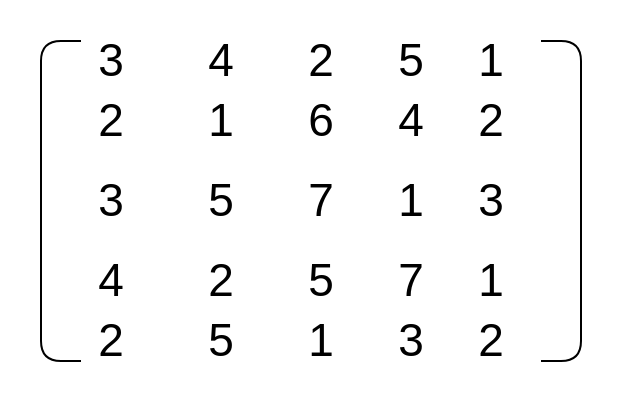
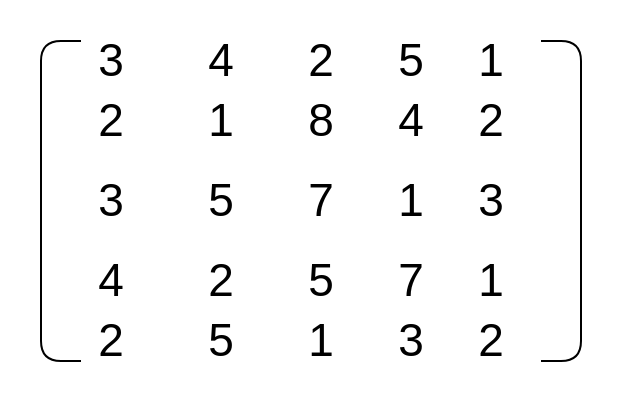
(322, 121) -> (322, 121)
